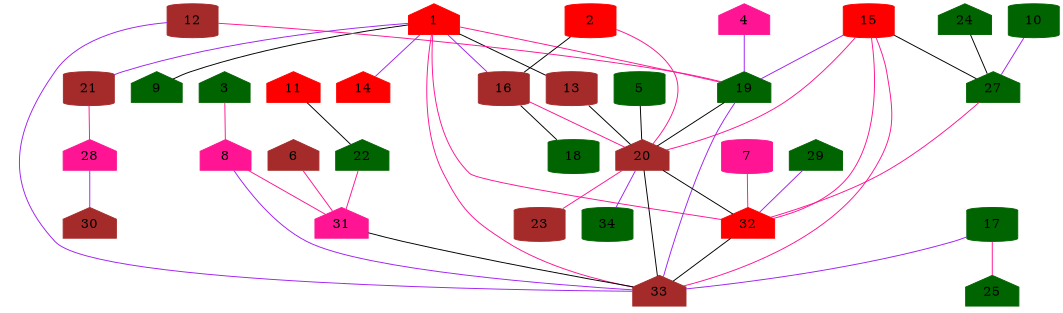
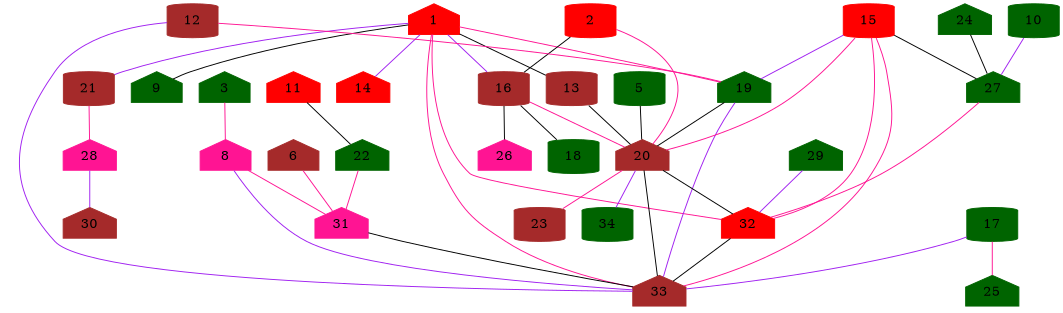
(744, 21) -> none
none -> (505, 157)
(747, 157) -> none
